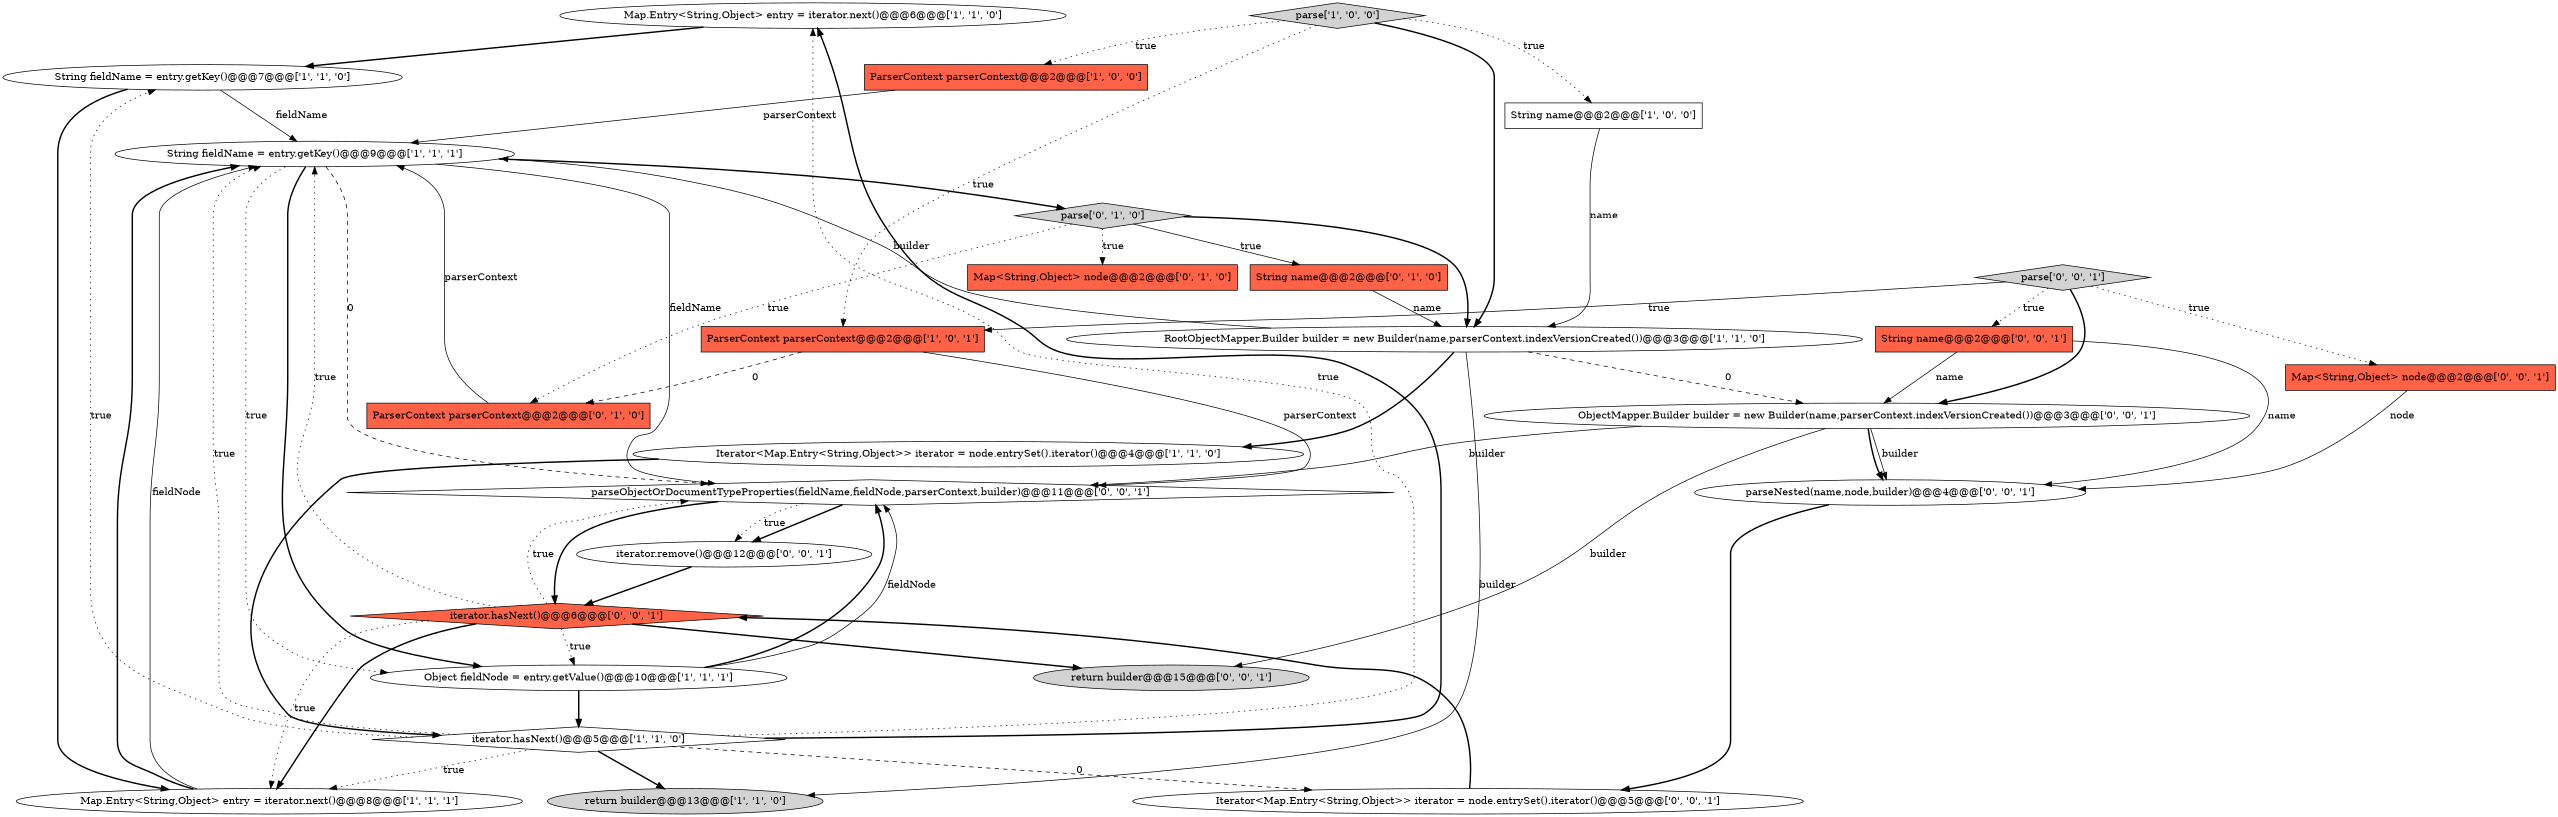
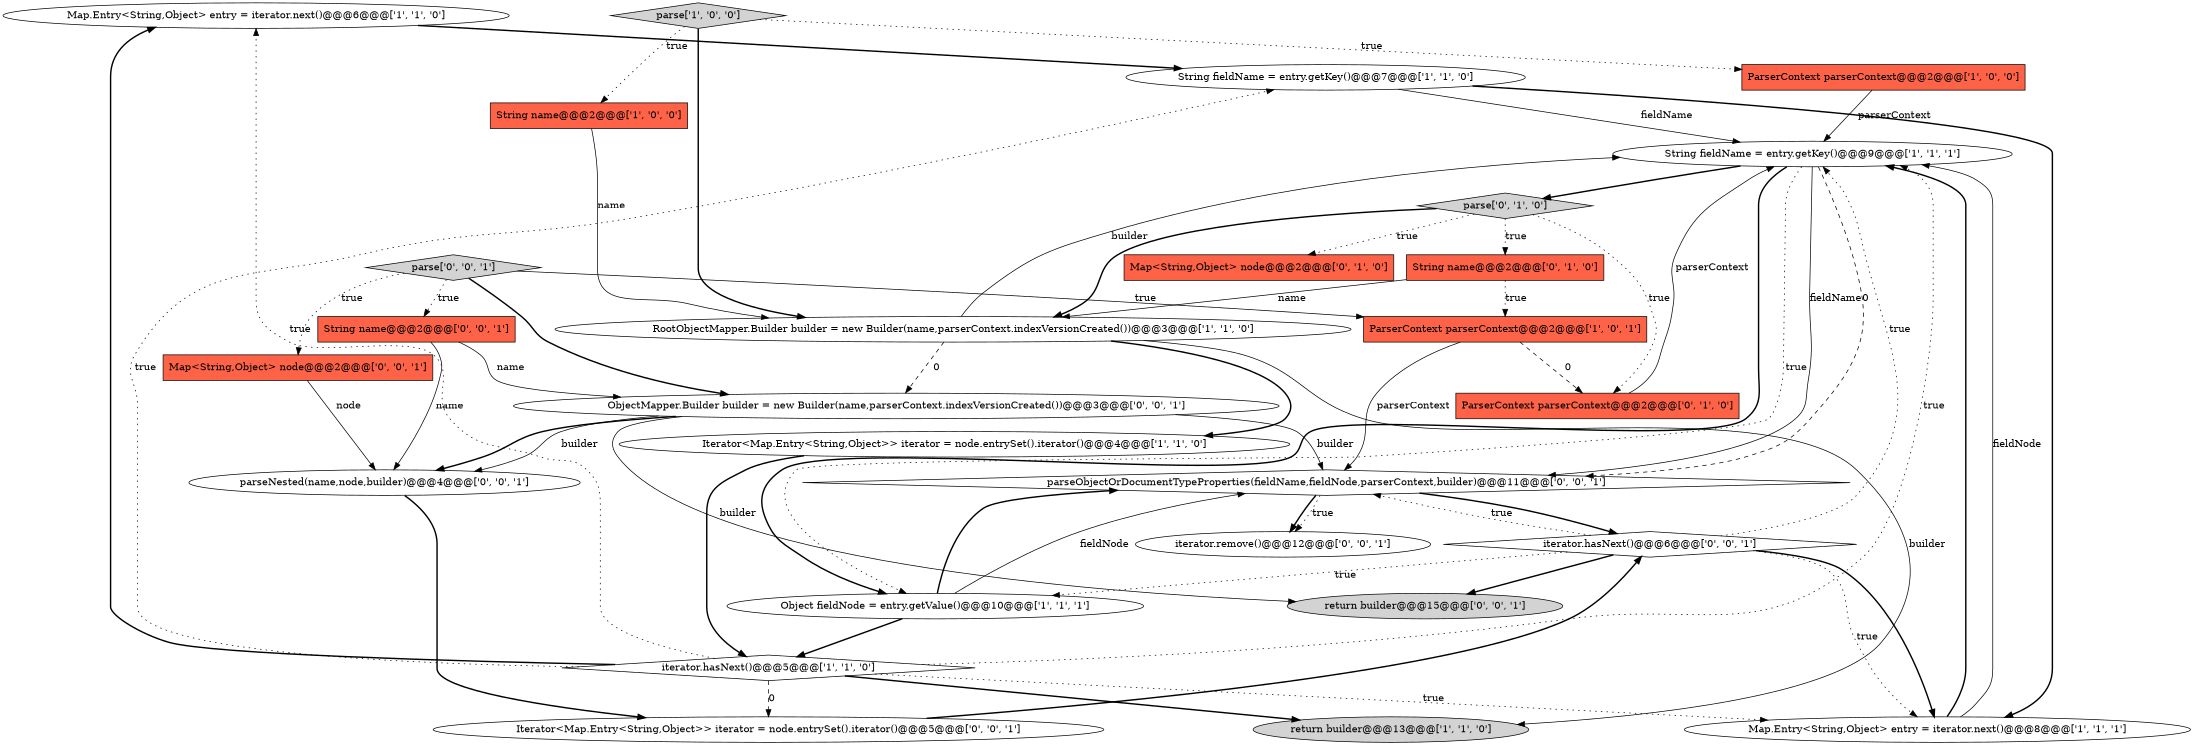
(1604, 116) -> (589, 116)
(1051, 143) -> (1505, 295)
(1213, 244) -> (1505, 233)
(642, 585) -> none
(557, 616) -> (1650, 544)
